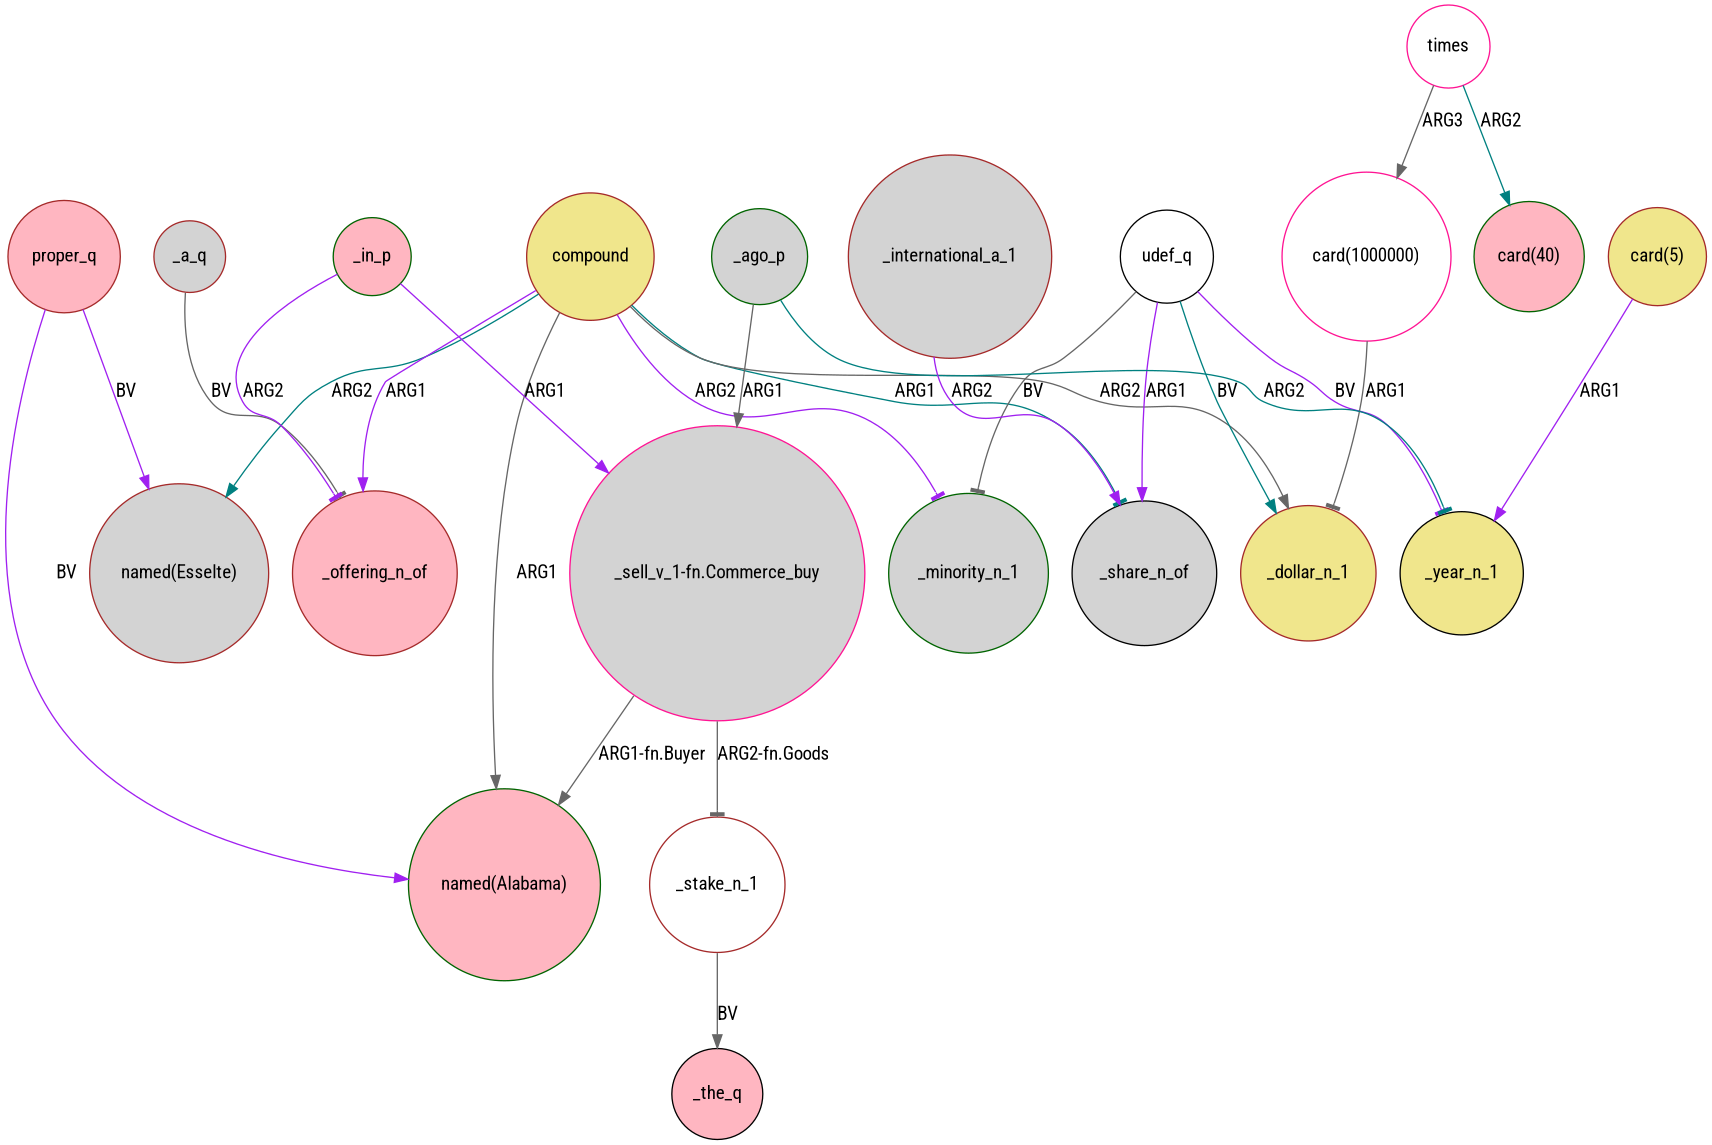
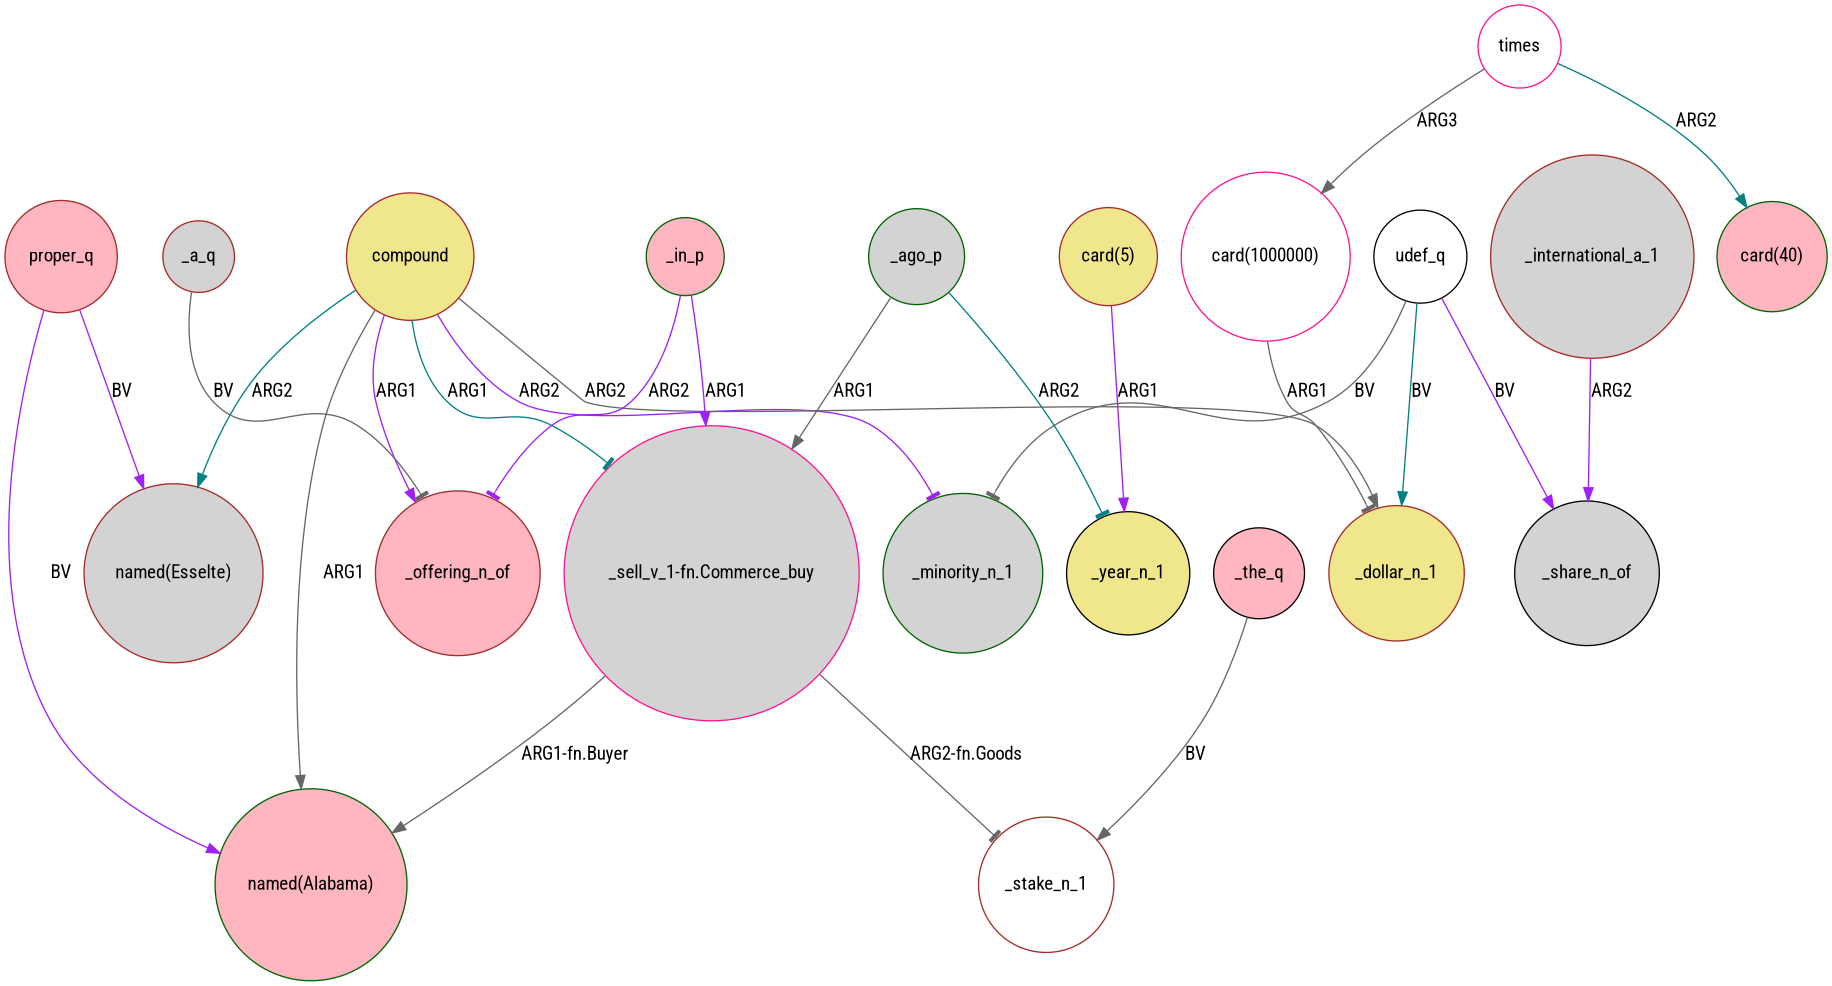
(1166, 392) -> (1505, 392)
(1327, 396) -> none
(884, 400) -> (485, 418)
(717, 994) -> (1193, 734)
